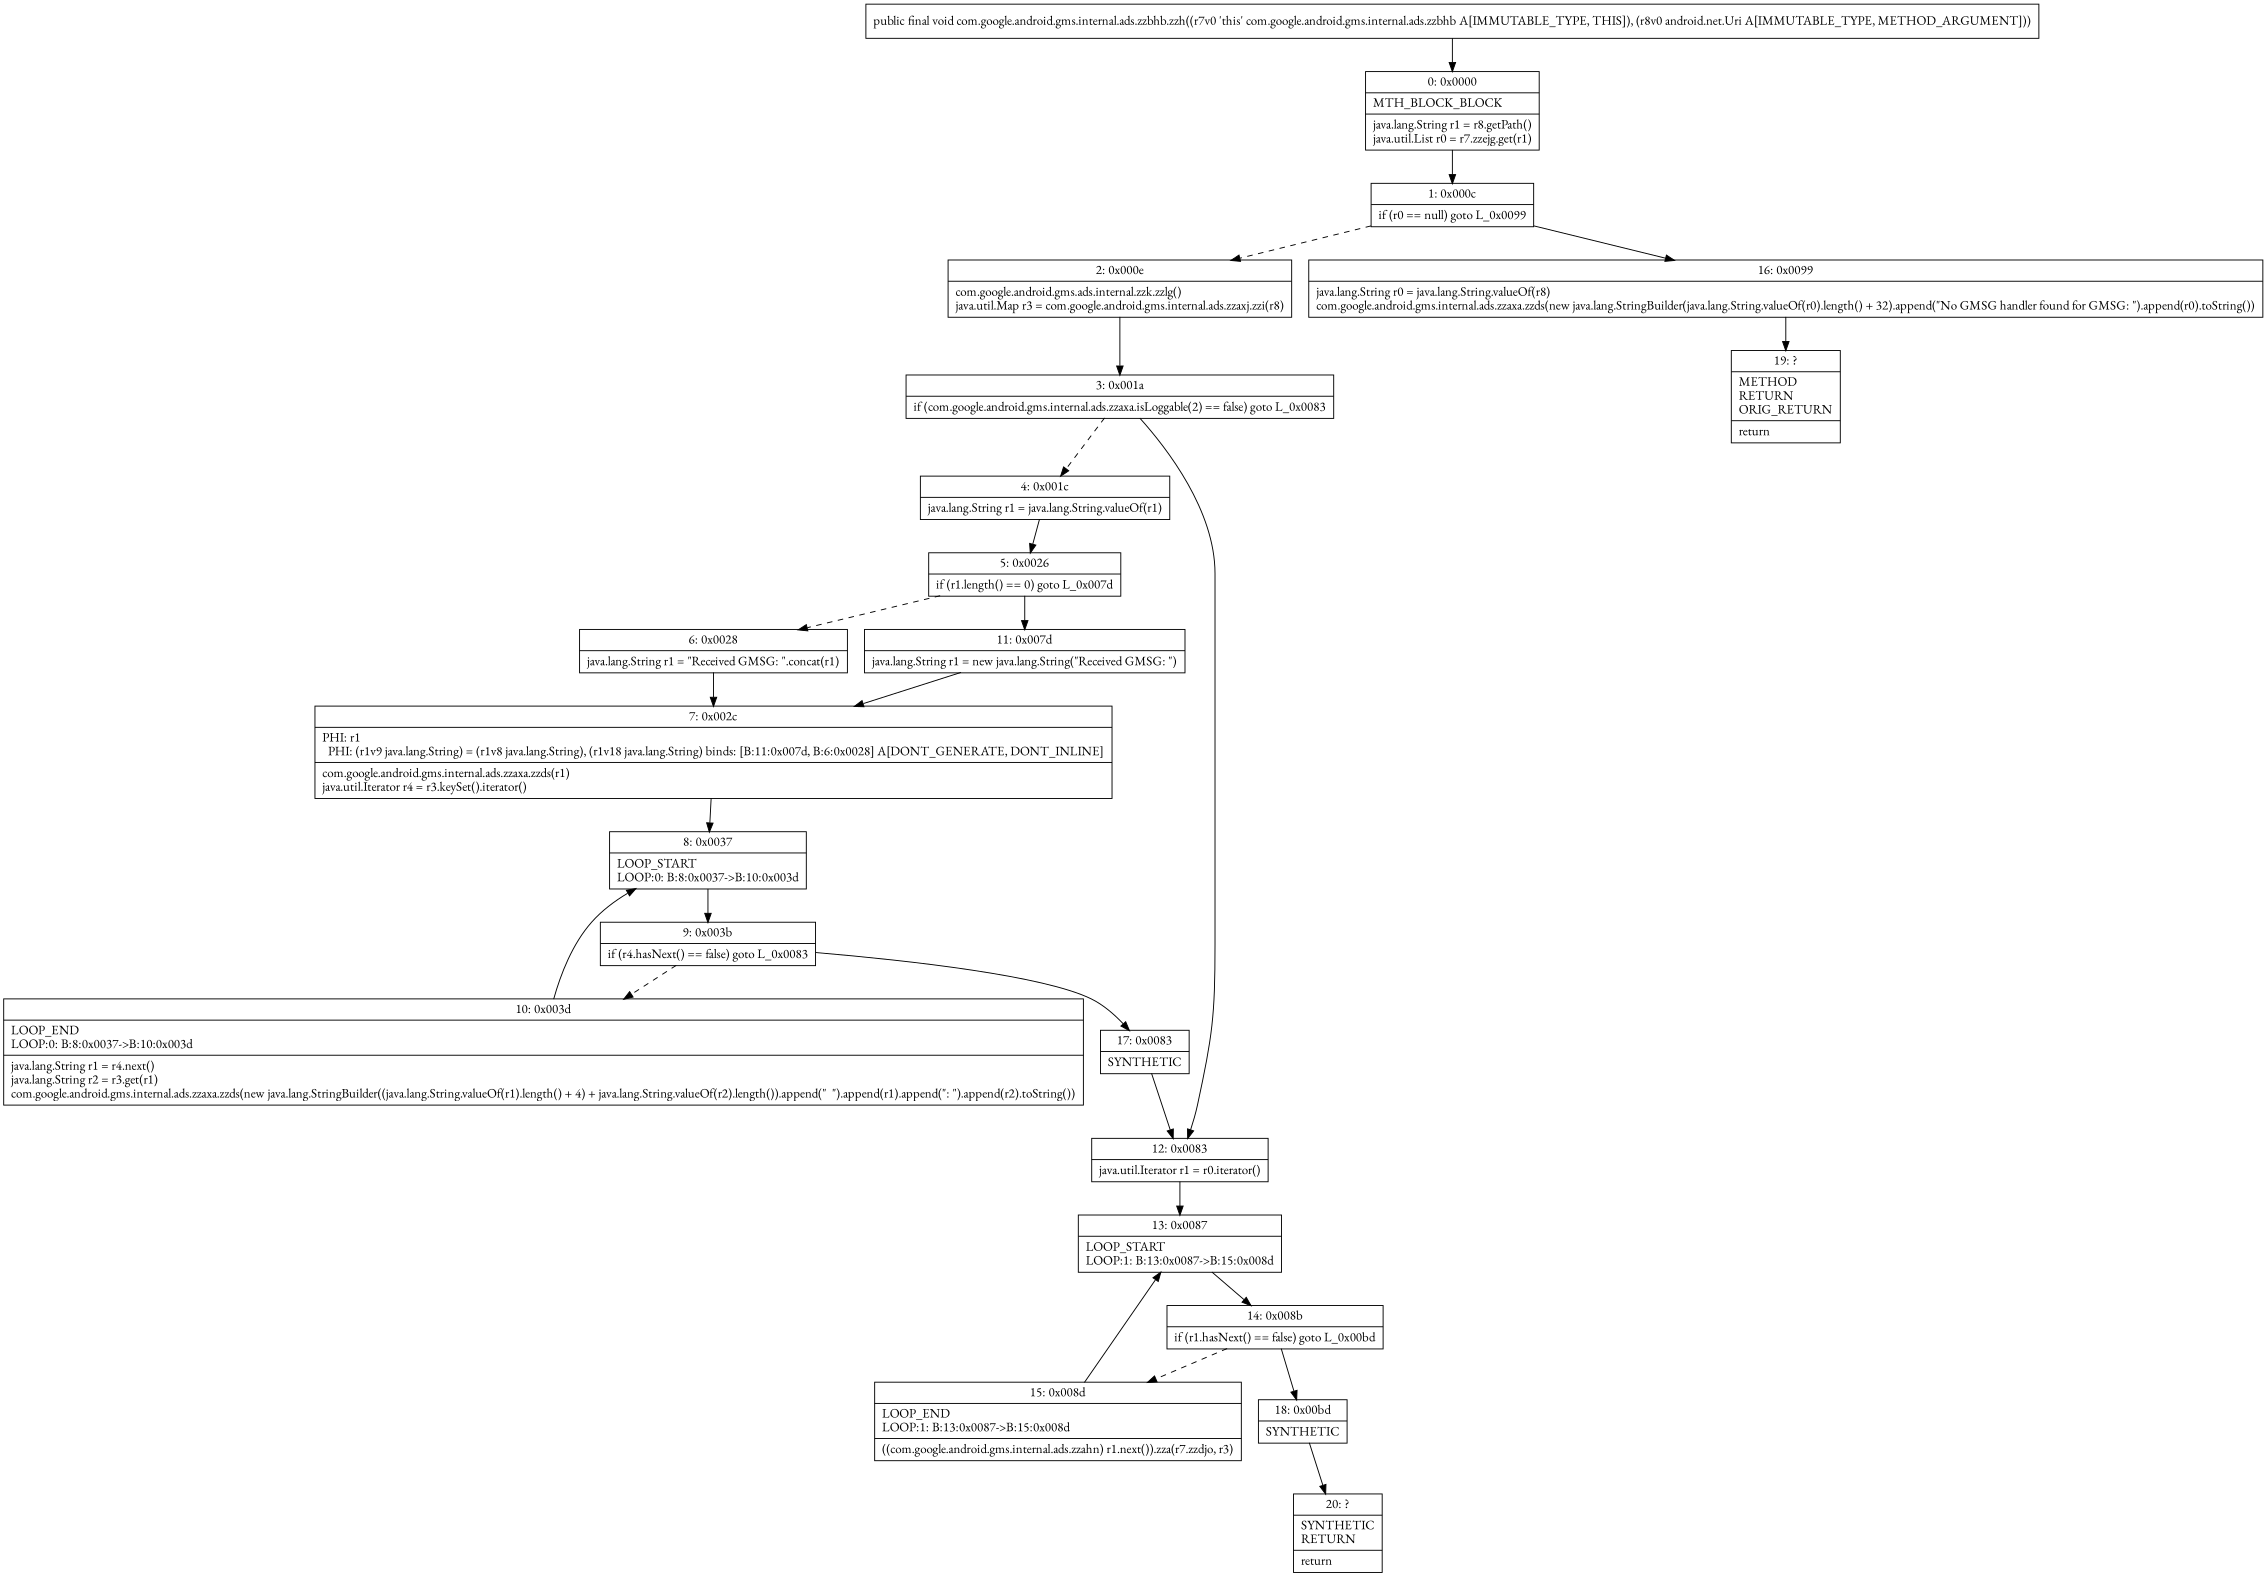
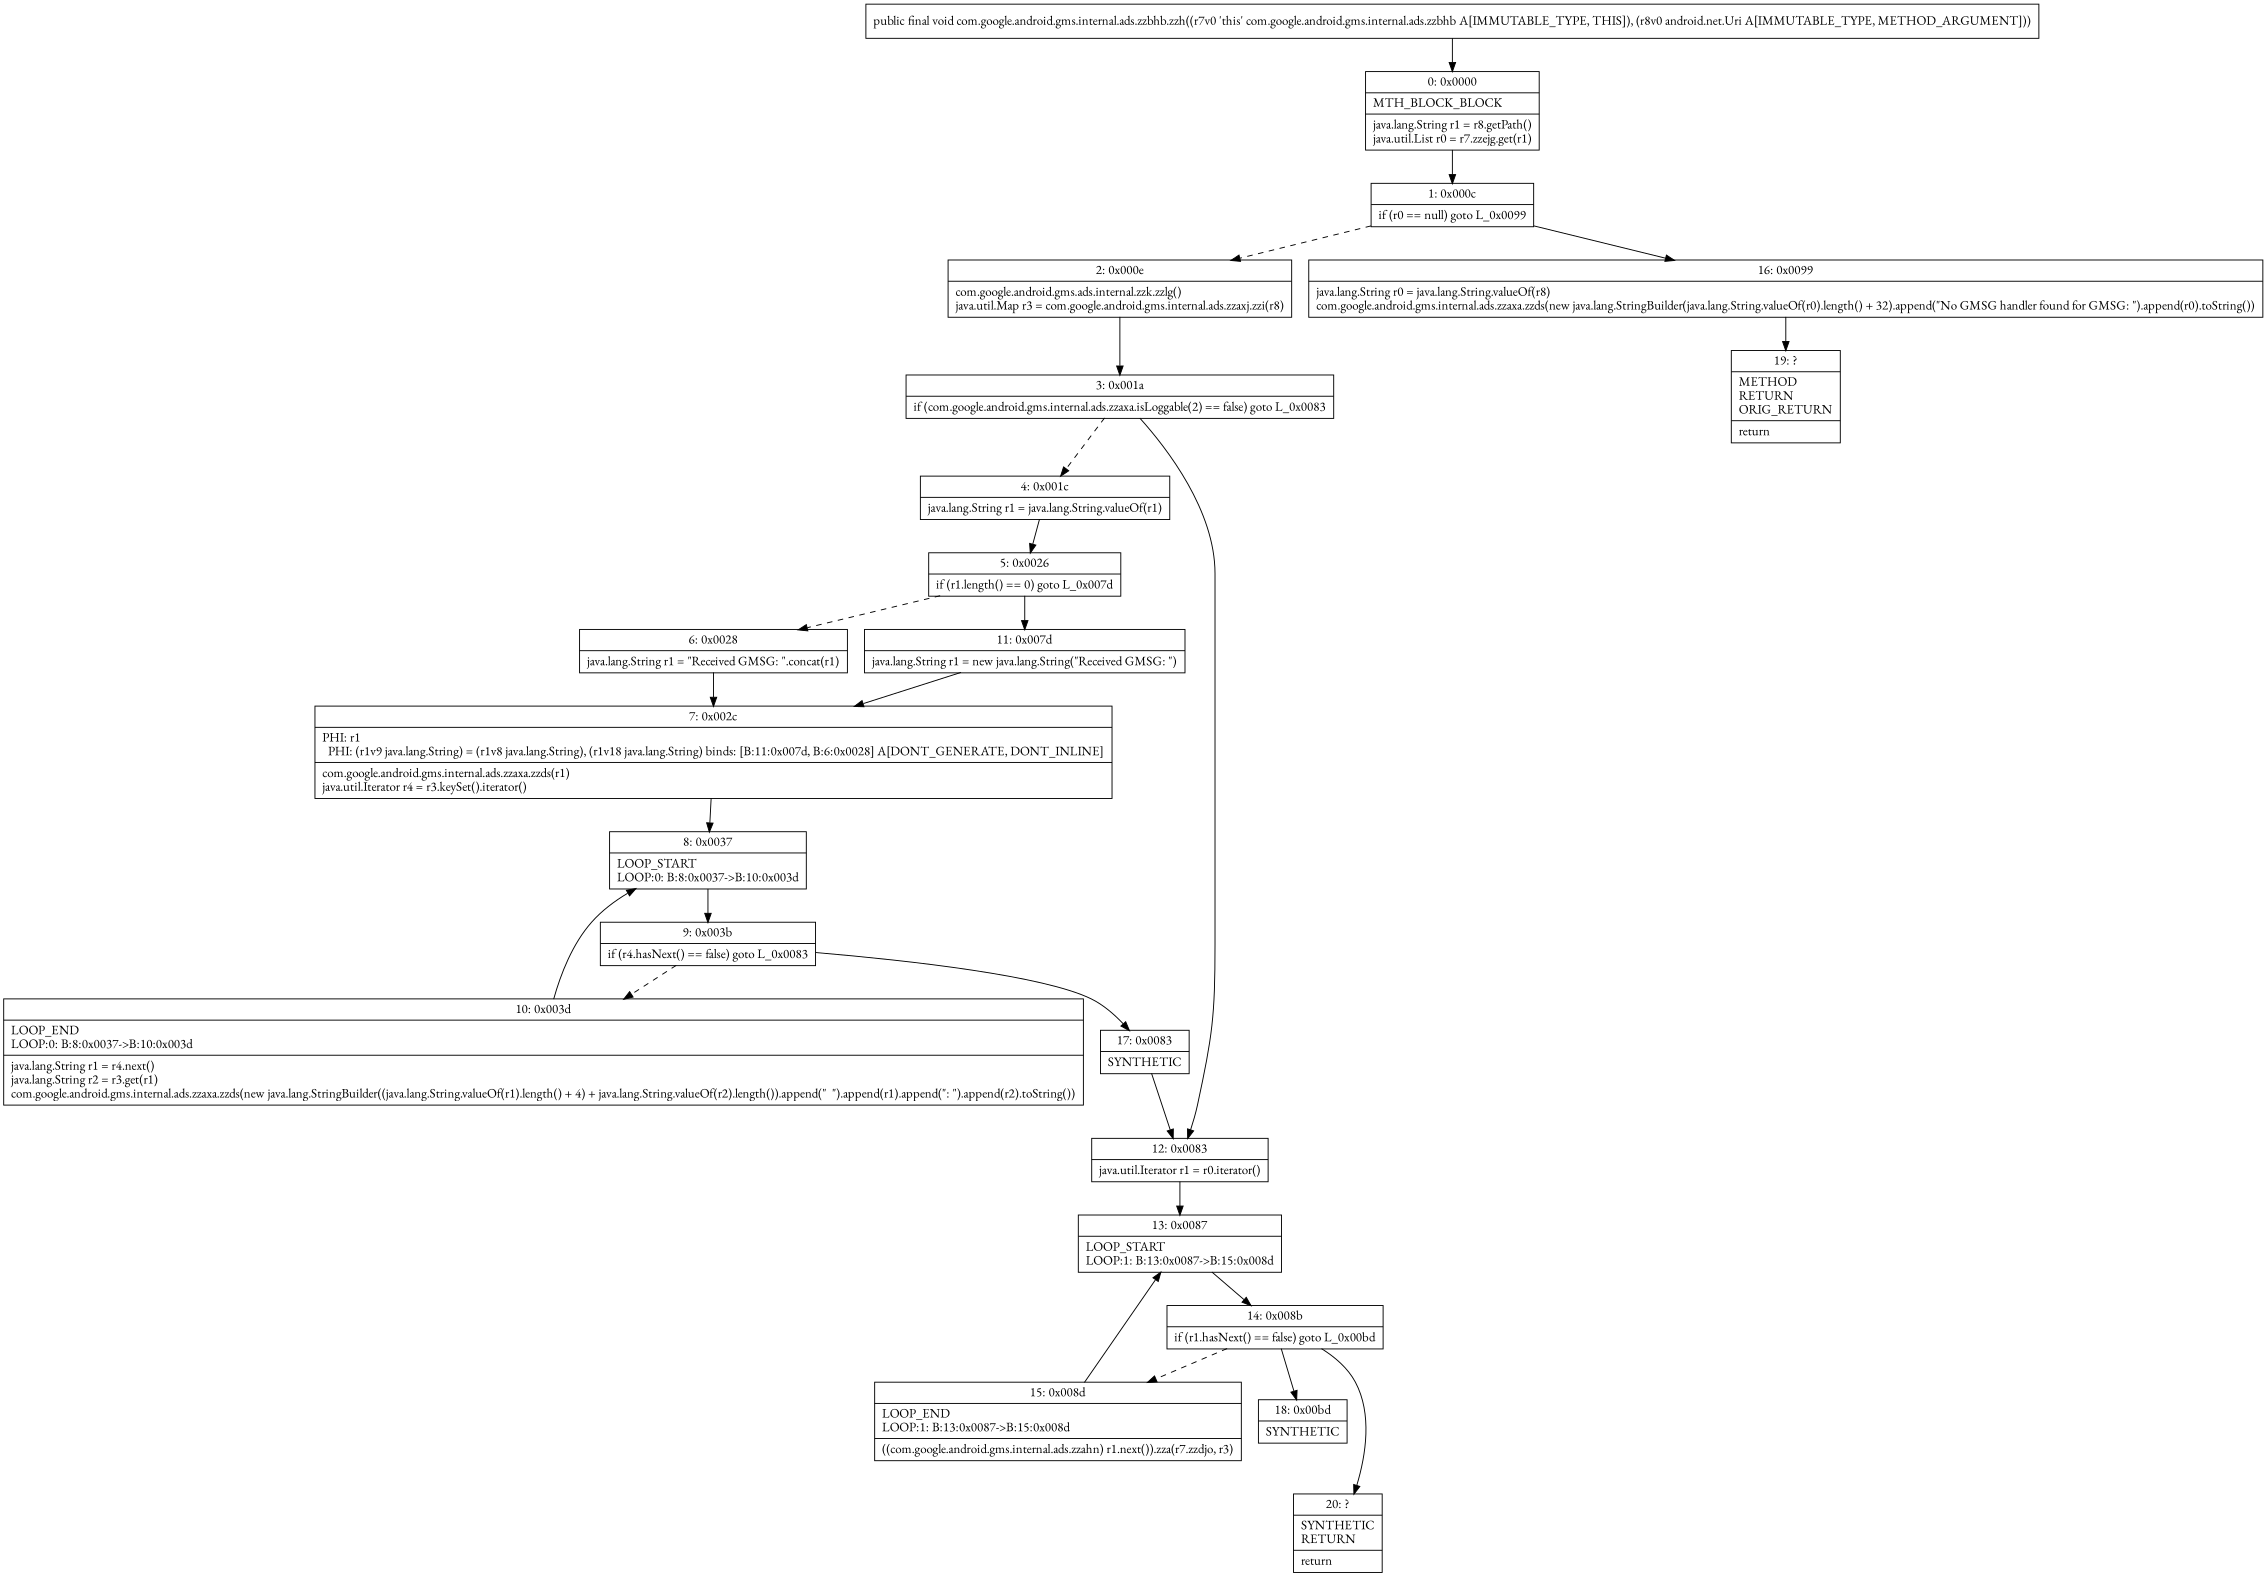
(1316, 1464) -> (1364, 1409)
